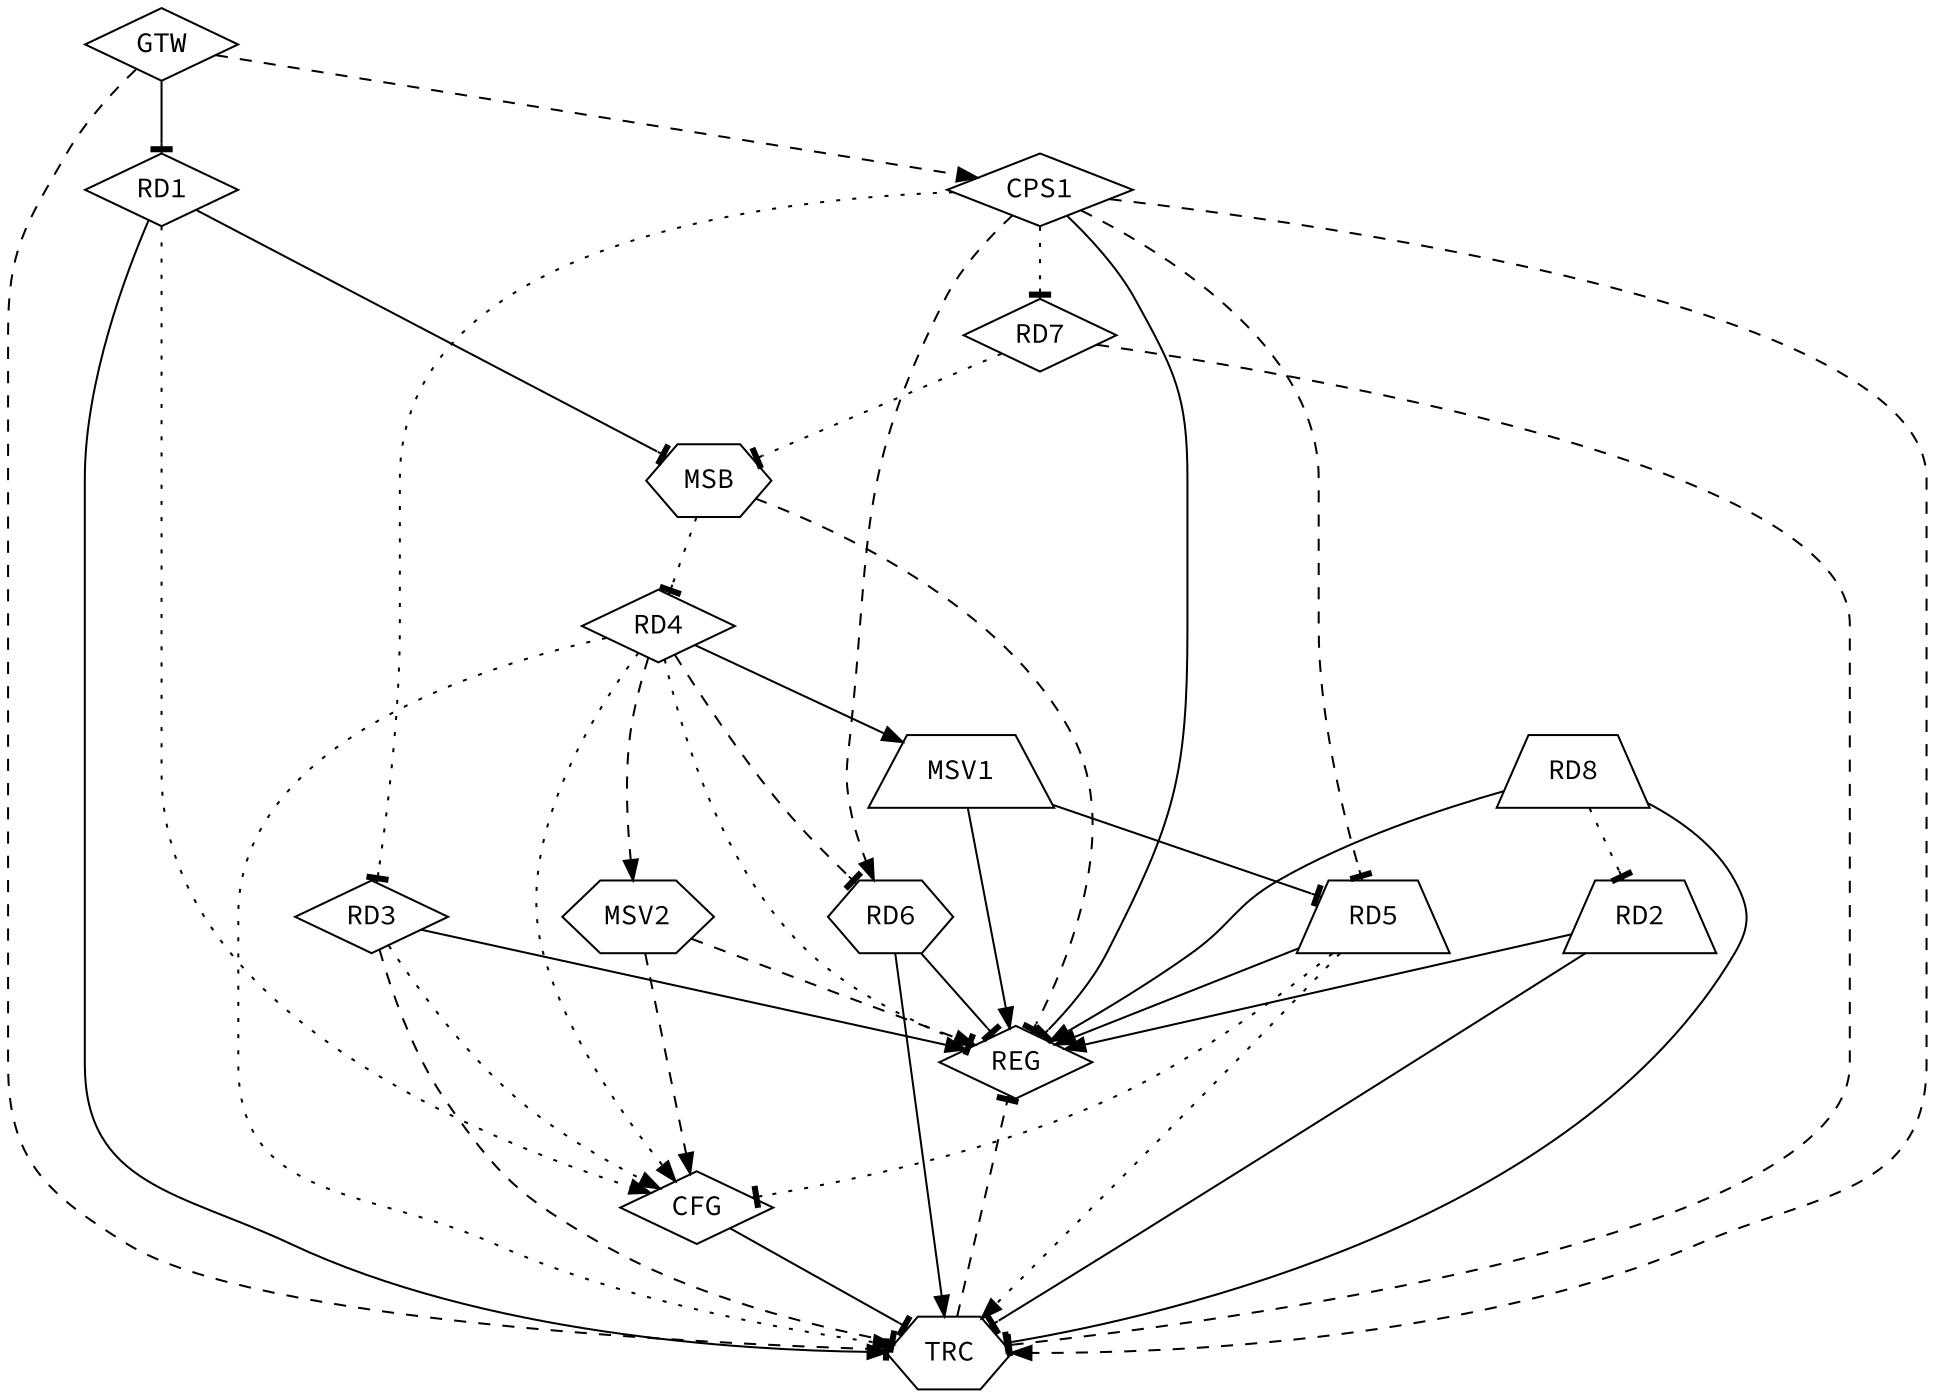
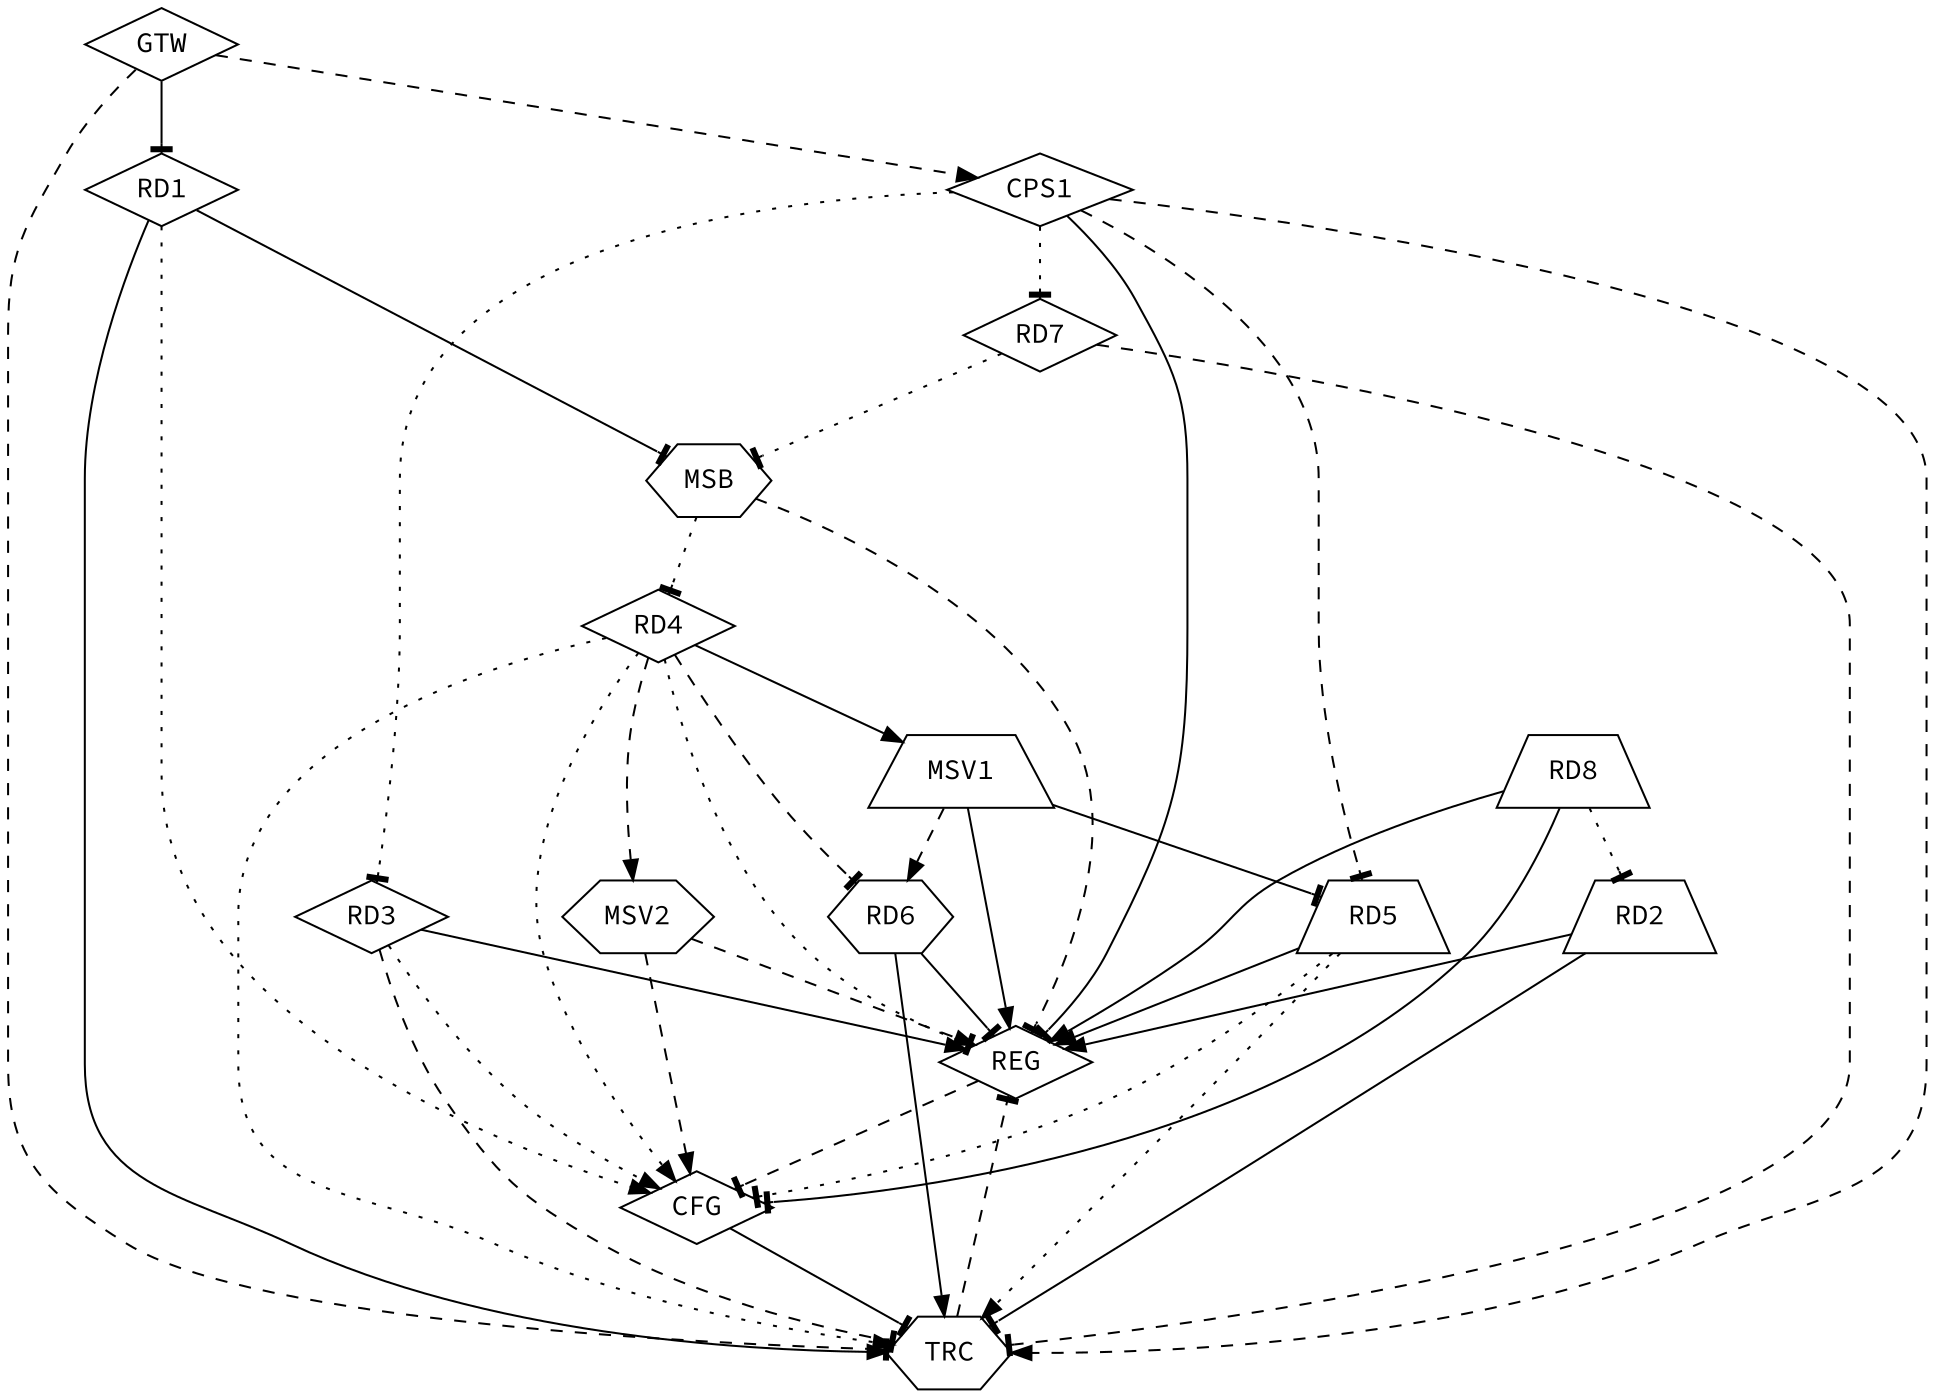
(870, 521) -> (930, 835)
none -> (861, 1133)
(1501, 1173) -> (1223, 1104)
